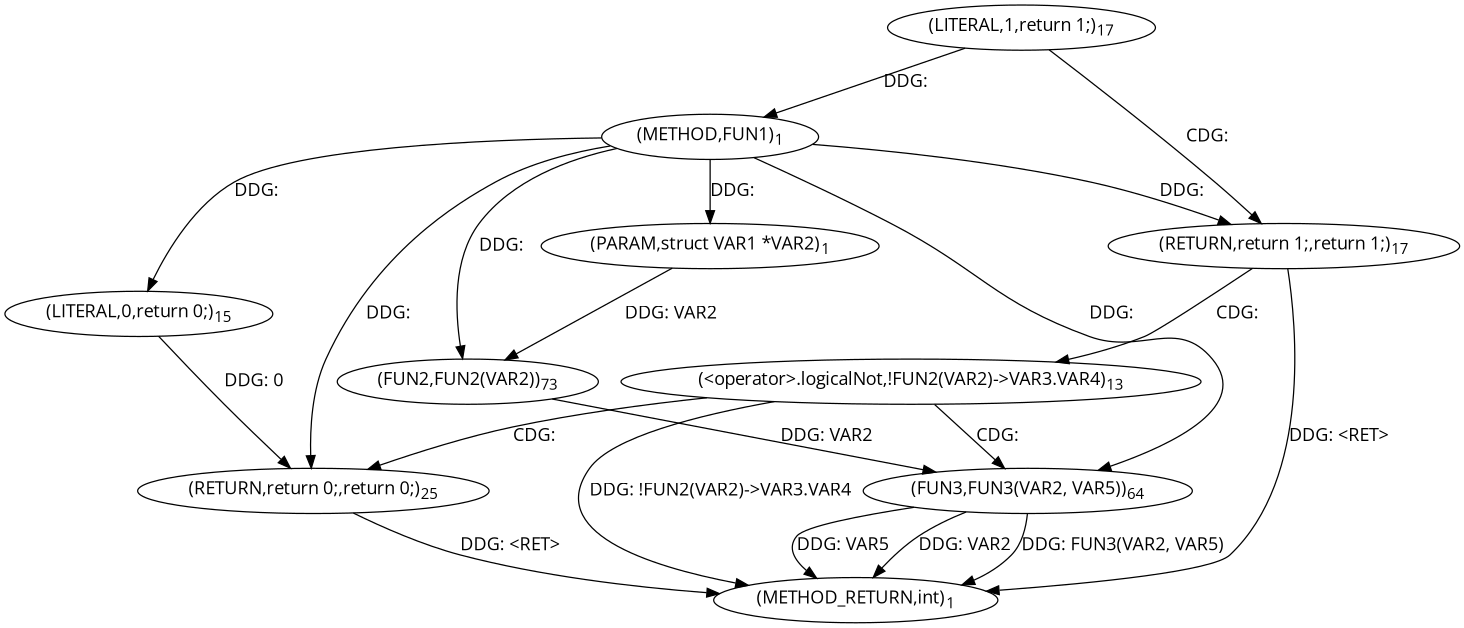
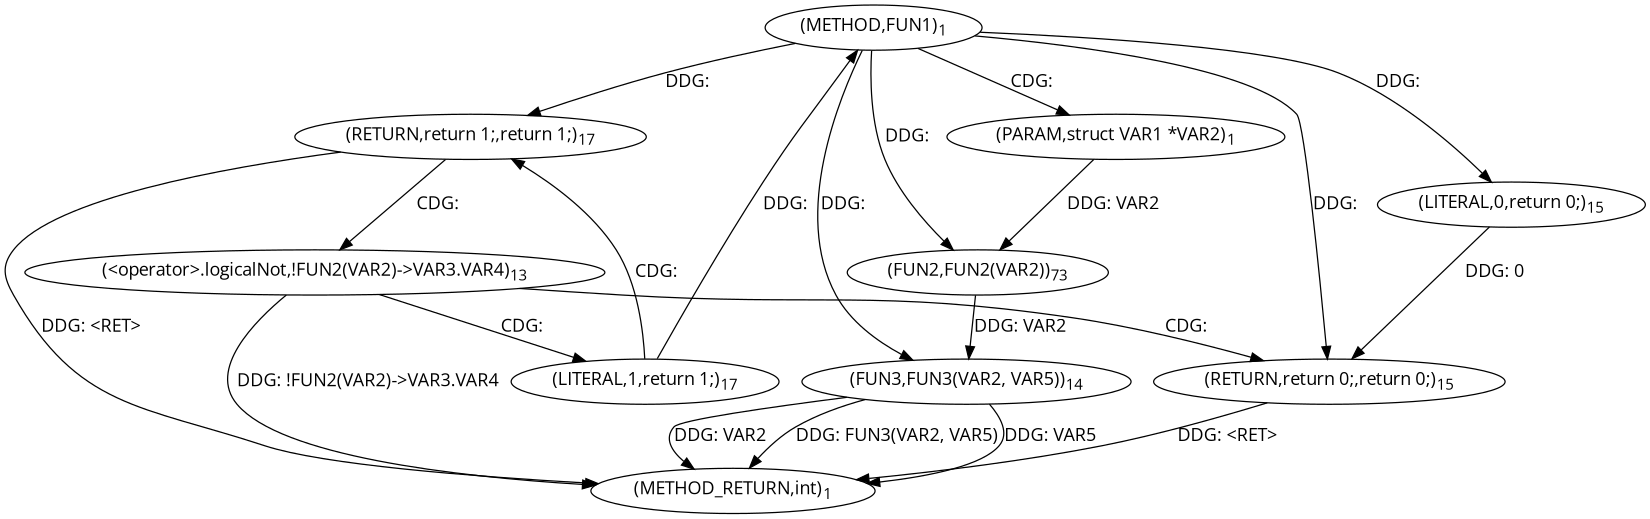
(735, 191) -> (1034, 82)
(965, 432) -> (477, 326)
(430, 489) -> (1446, 380)
(1136, 489) -> (1074, 380)
